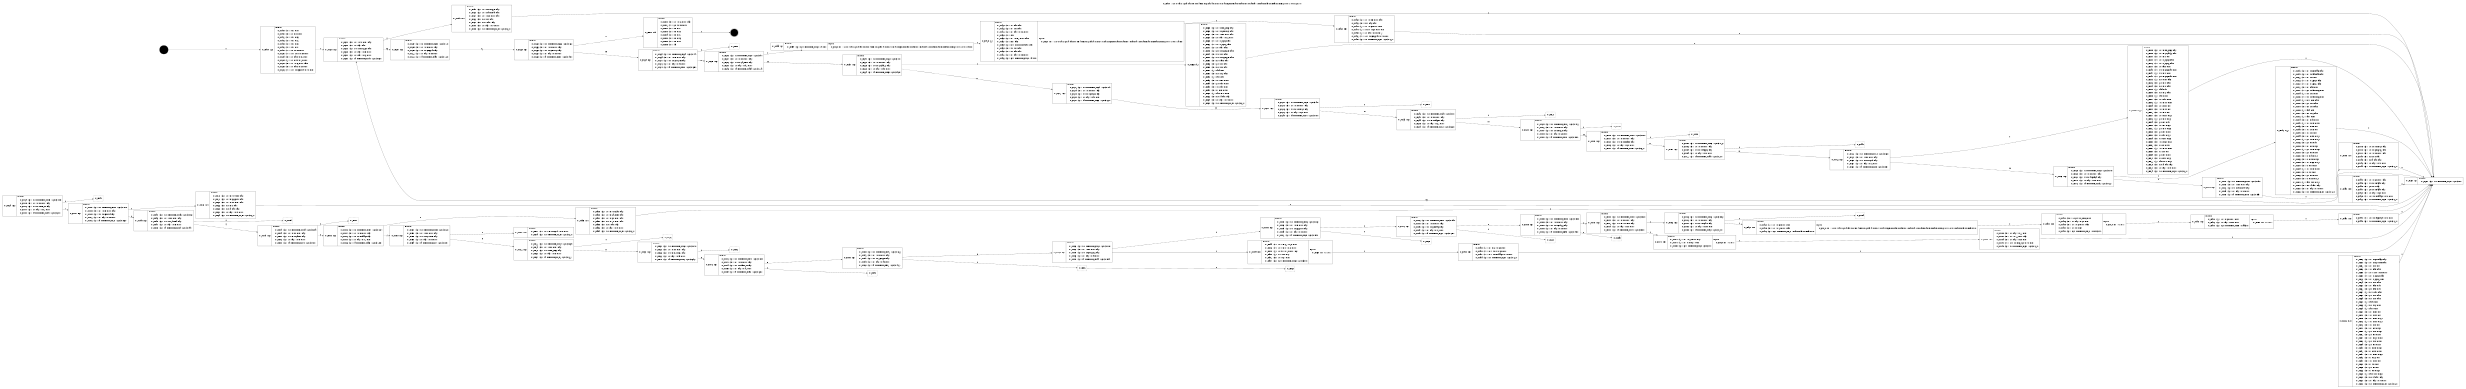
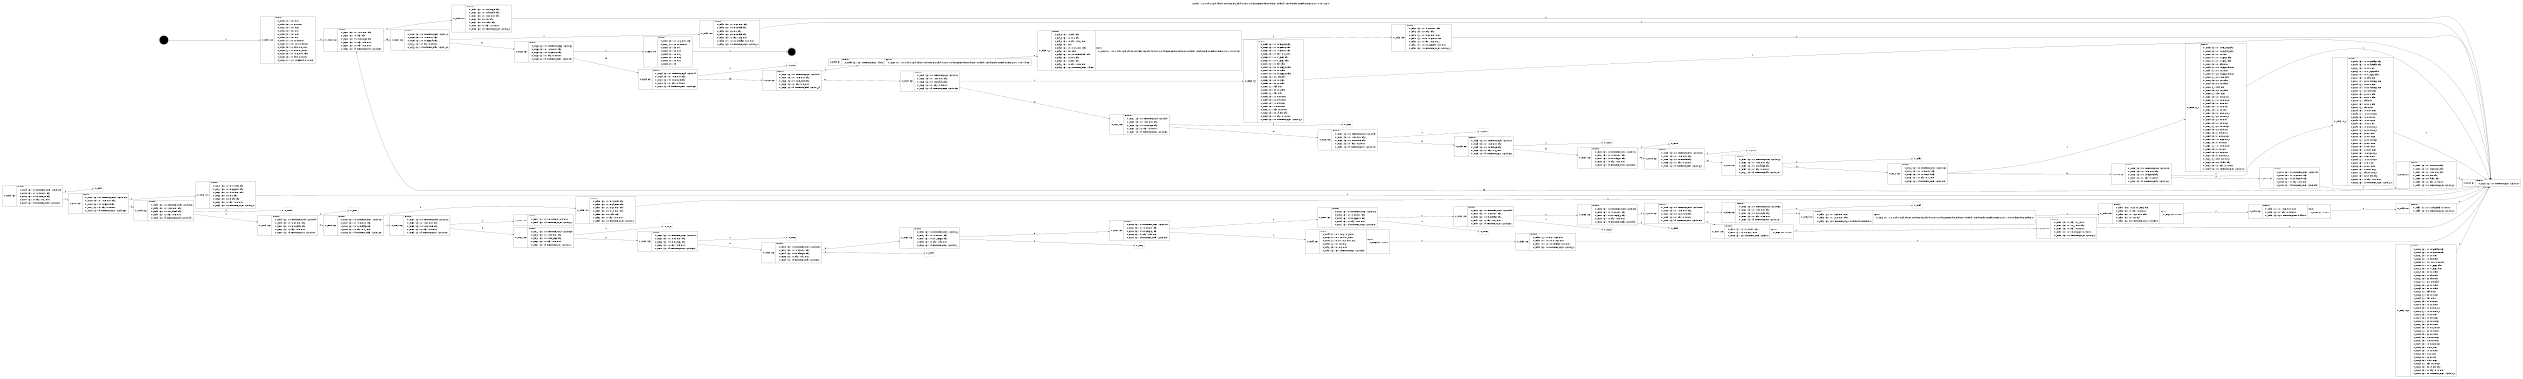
none -> (574, 37)
(1186, 268) -> (1255, 125)
